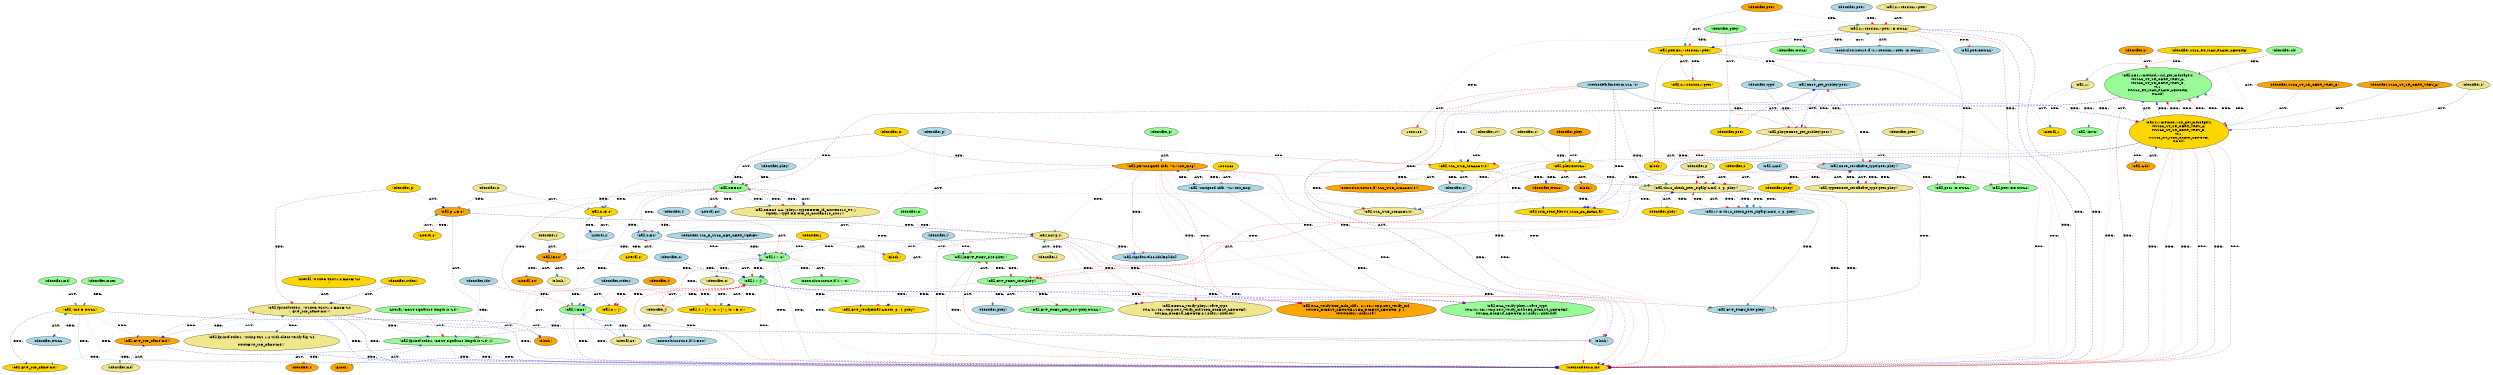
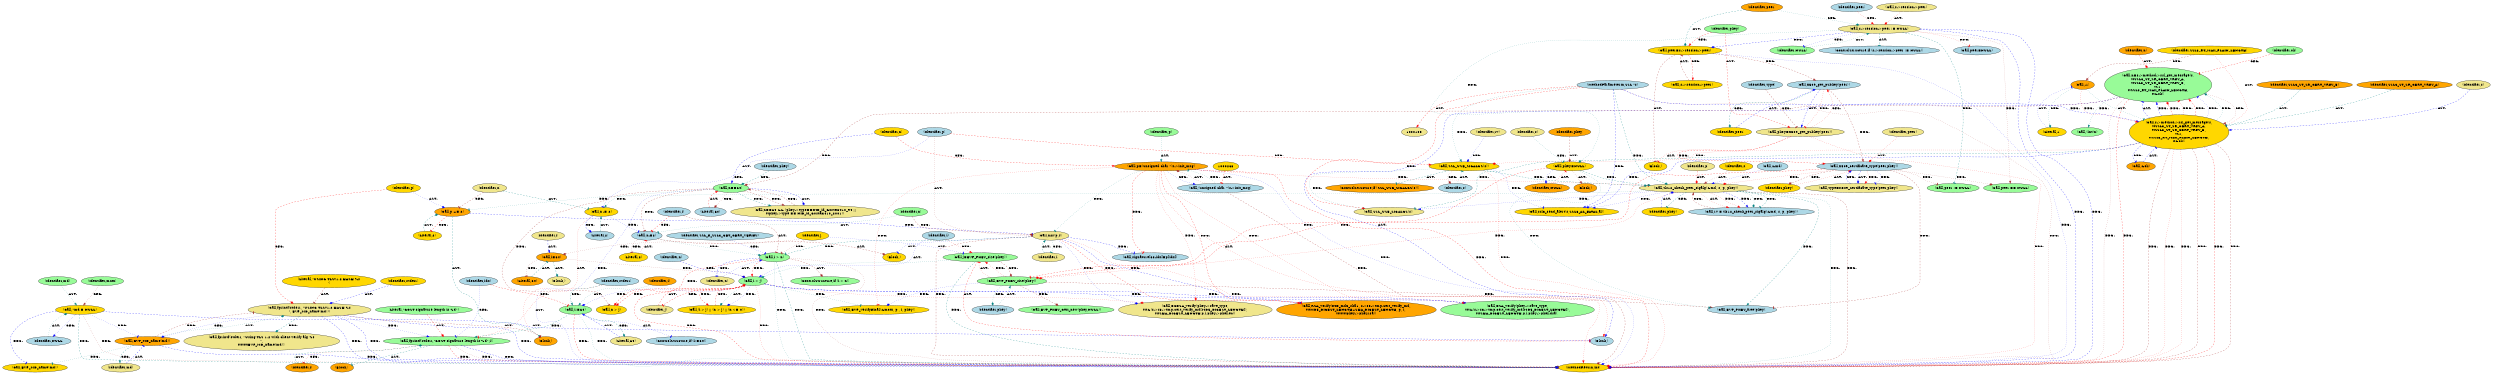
(2004, 68) -> (2004, 68)
(2083, 85) -> (2083, 85)
(812, 295) -> (812, 295)
